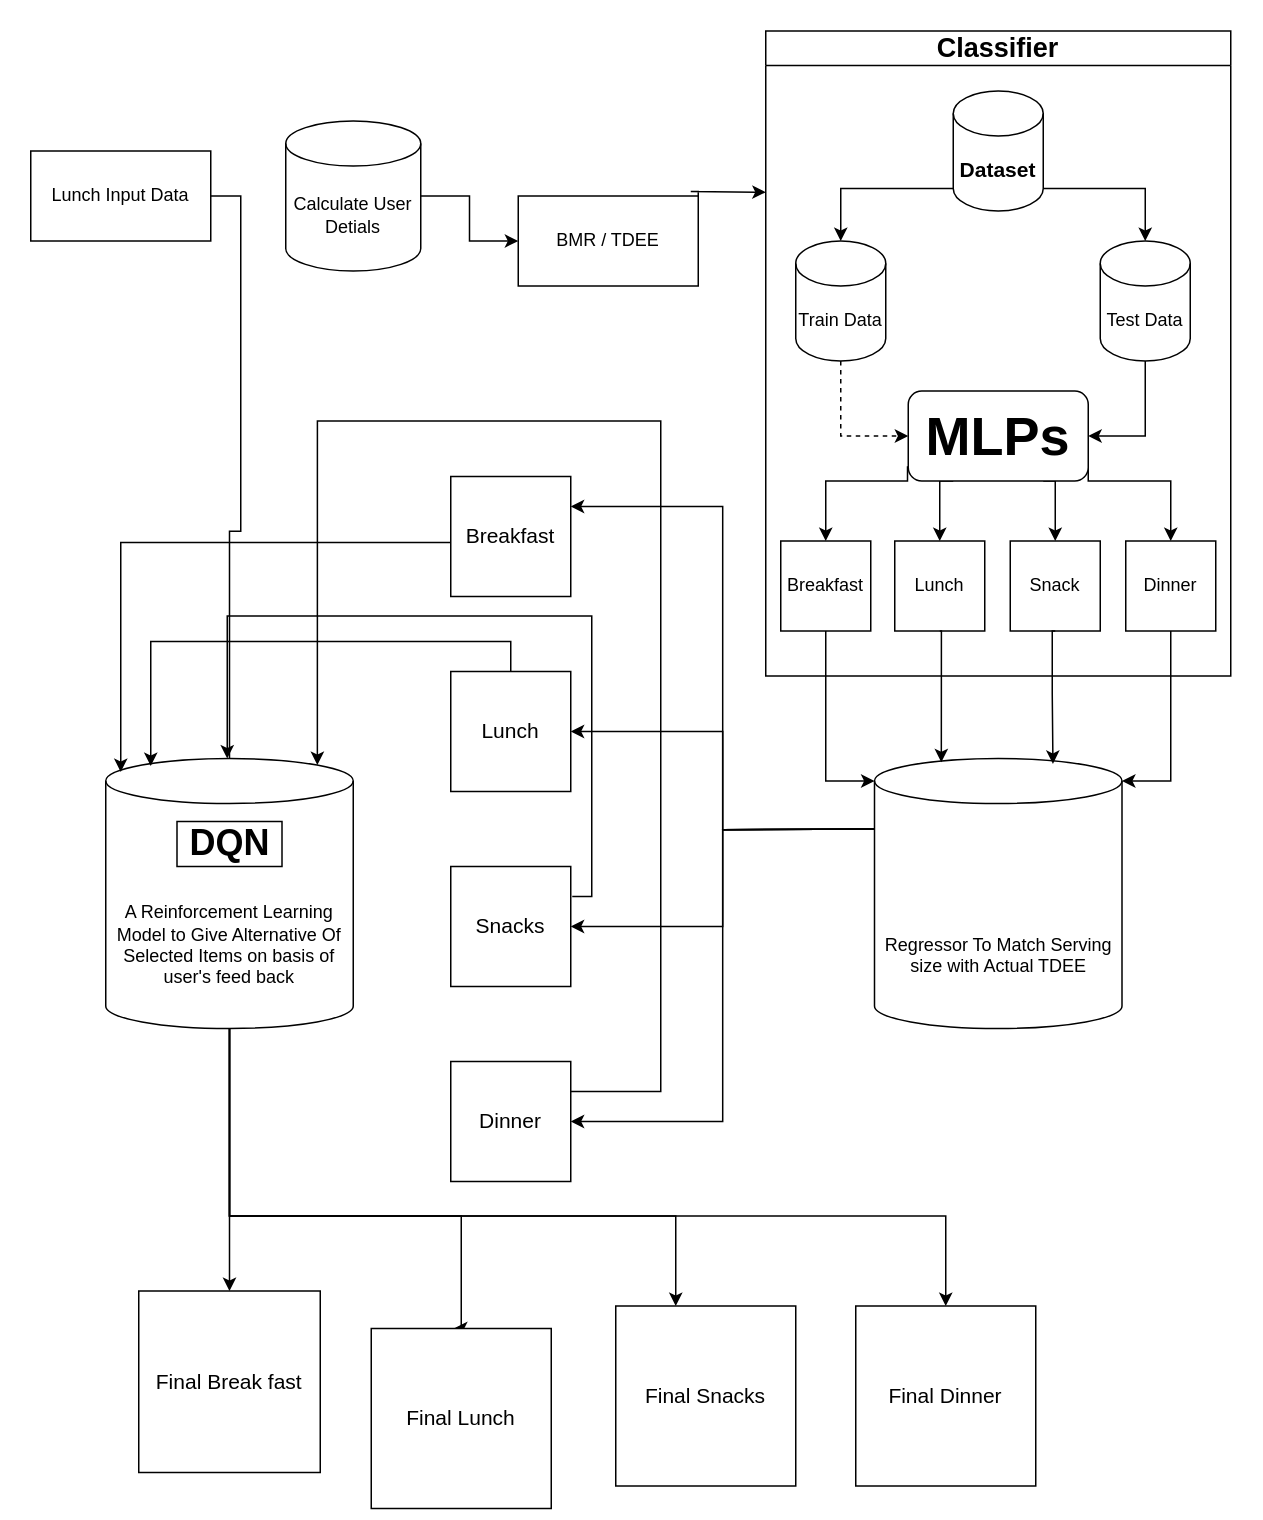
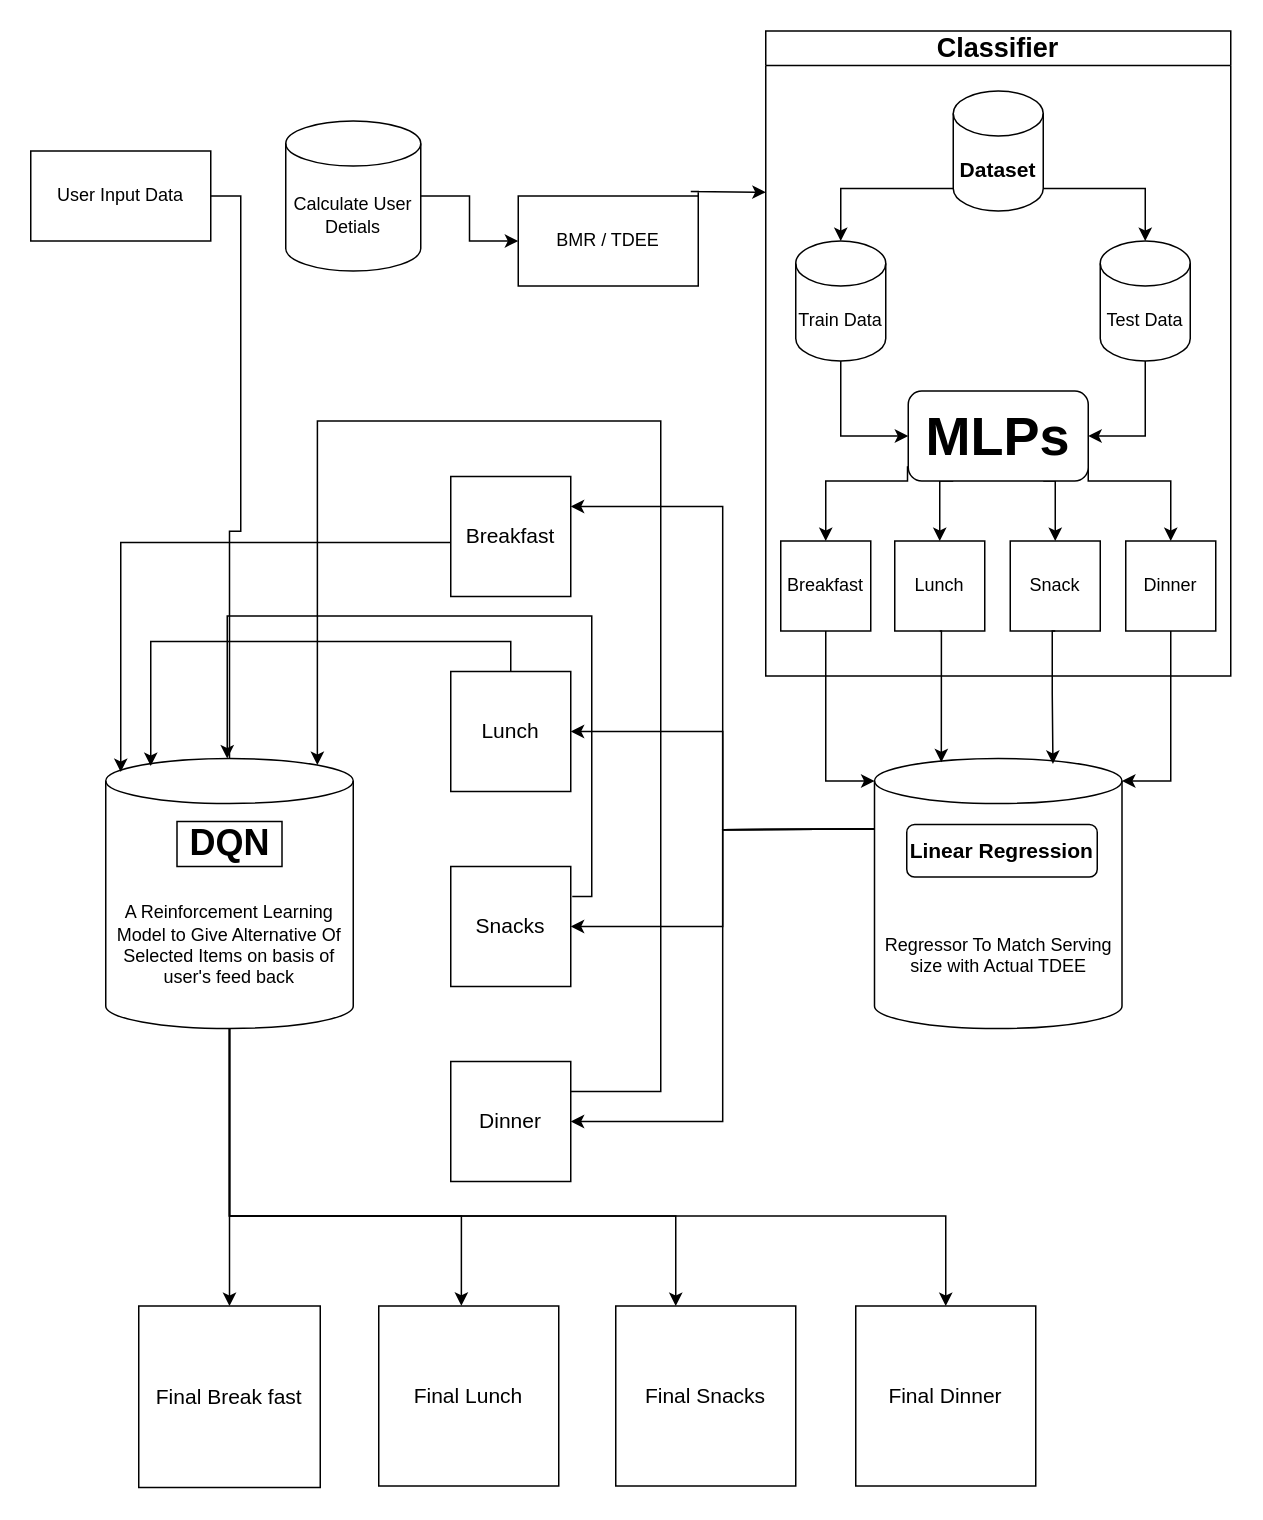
(121, 196) -> (121, 196)
(841, 428) -> (841, 428)
none -> (1002, 851)
(230, 1382) -> (230, 1397)
(461, 1418) -> (469, 1396)
